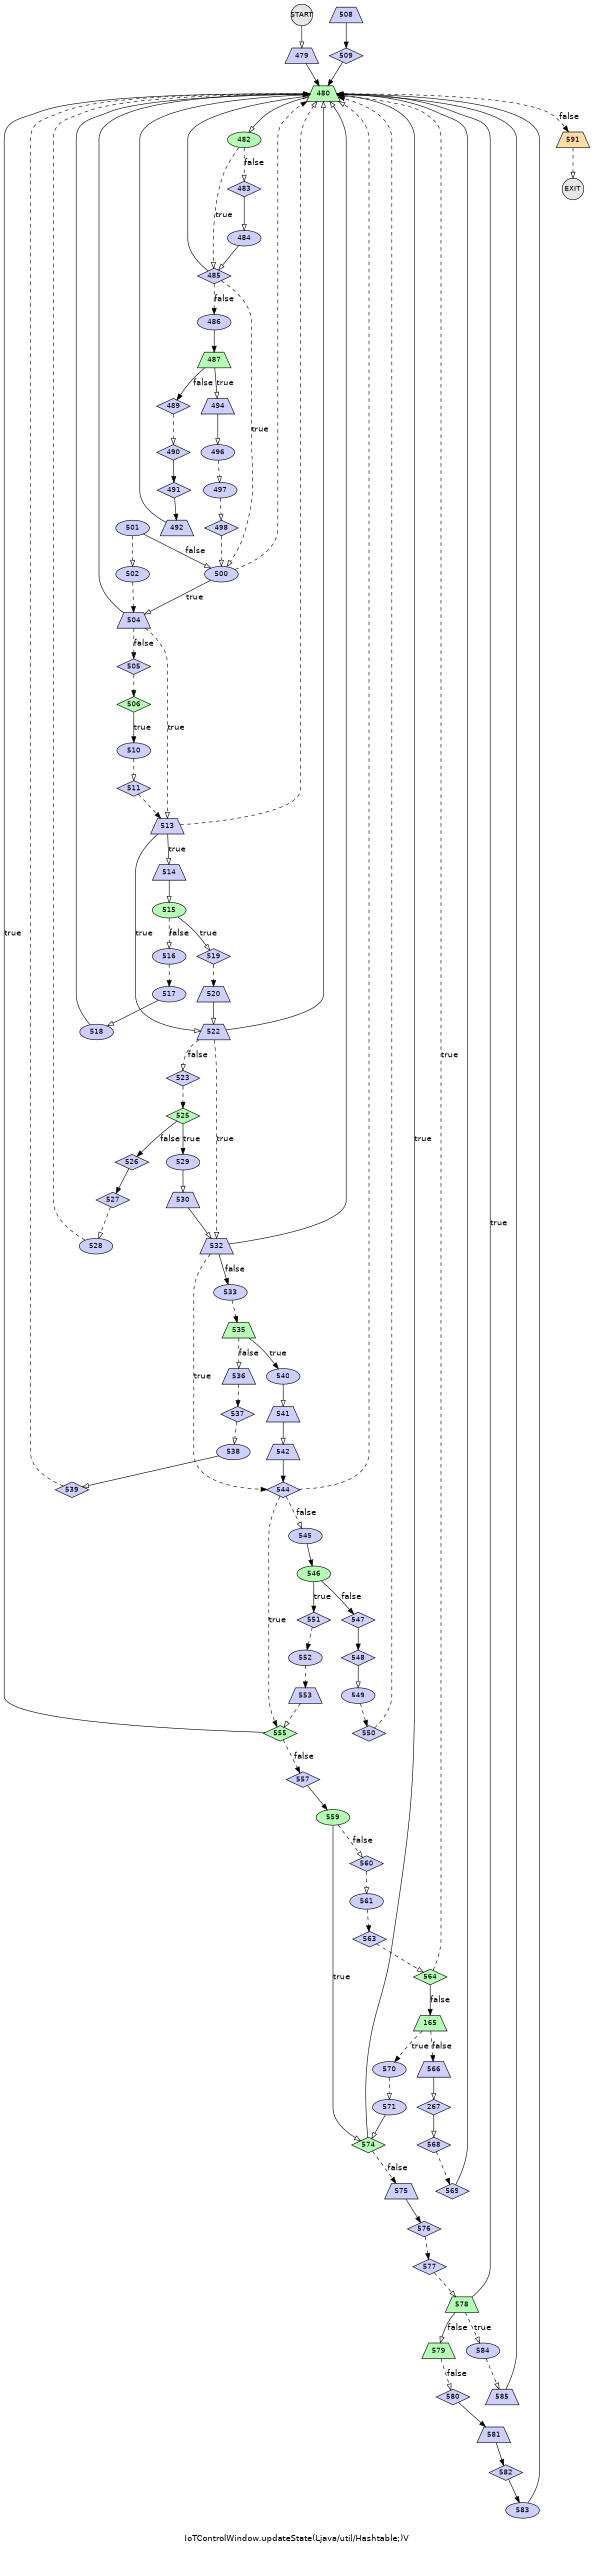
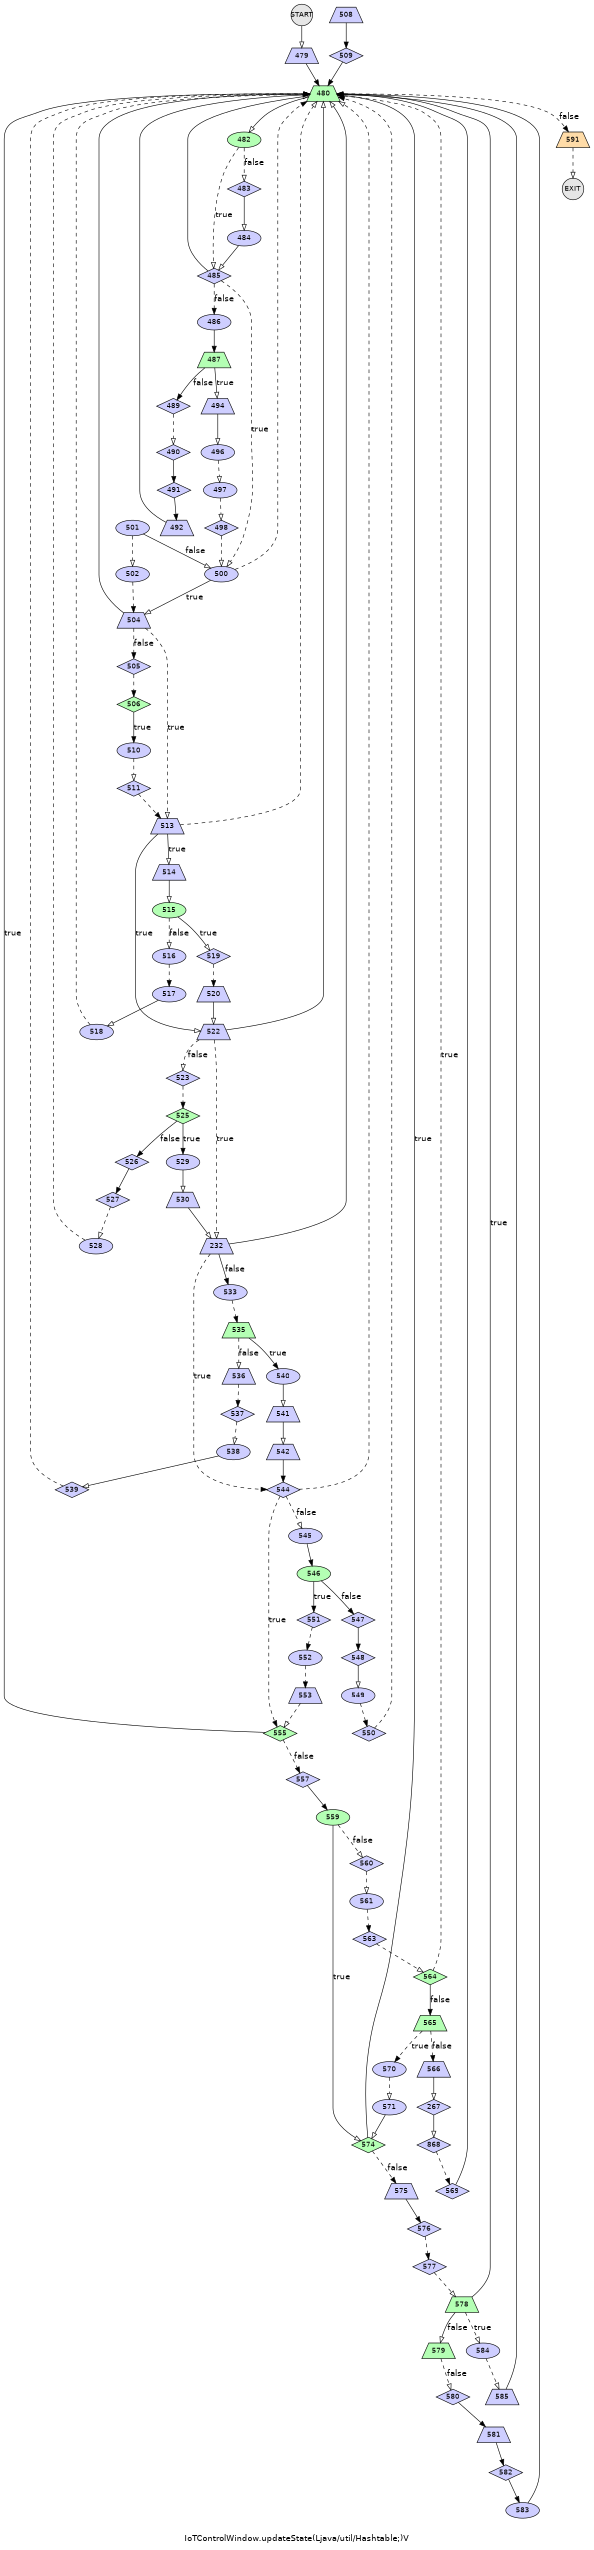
(76, 463) -> (76, 463)
(217, 1246) -> (217, 1246)
(430, 2023) -> (430, 2023)
(434, 2145) -> (434, 2145)
